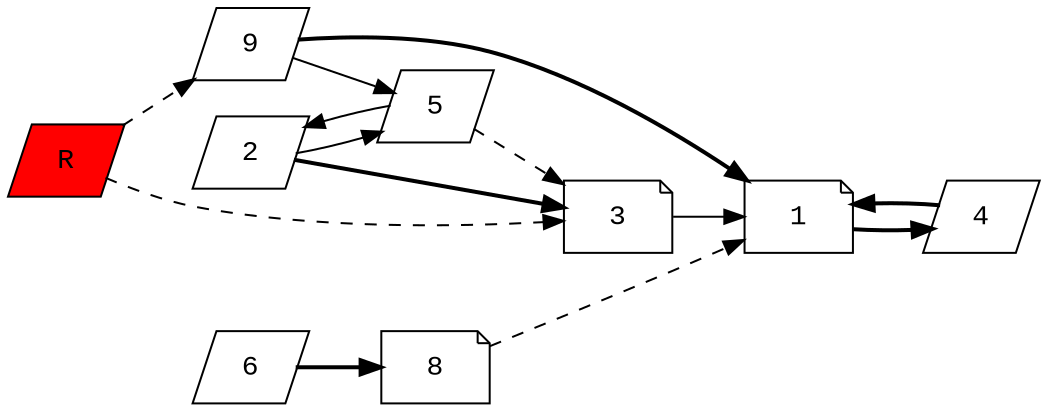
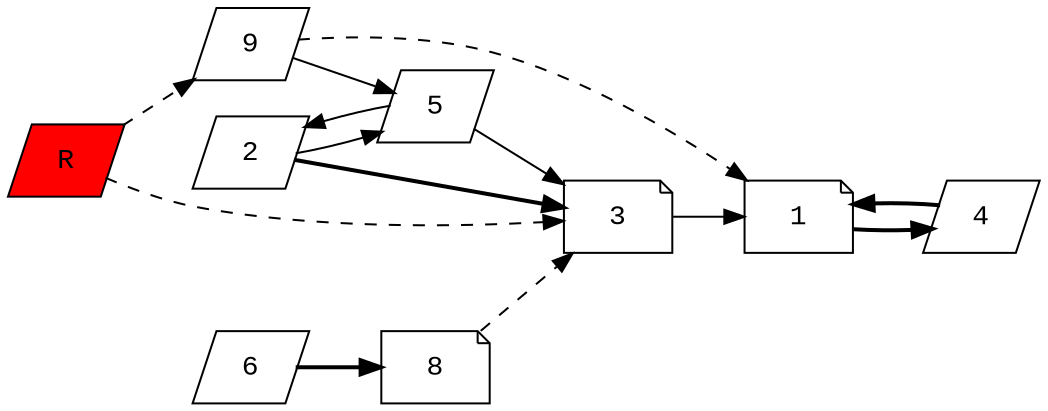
(526, 63) -> (526, 63)
(510, 151) -> (510, 151)
(608, 298) -> (519, 299)
